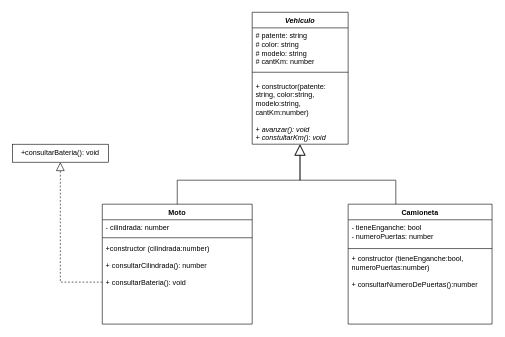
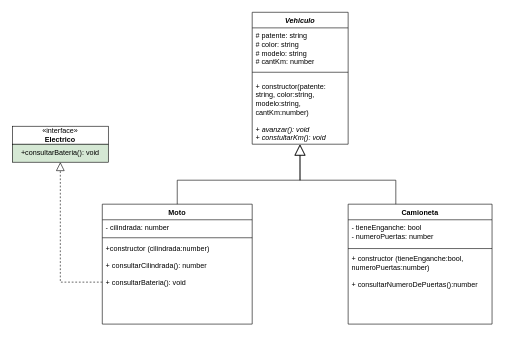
none -> (60, 135)
(60, 153) -> (60, 153)
